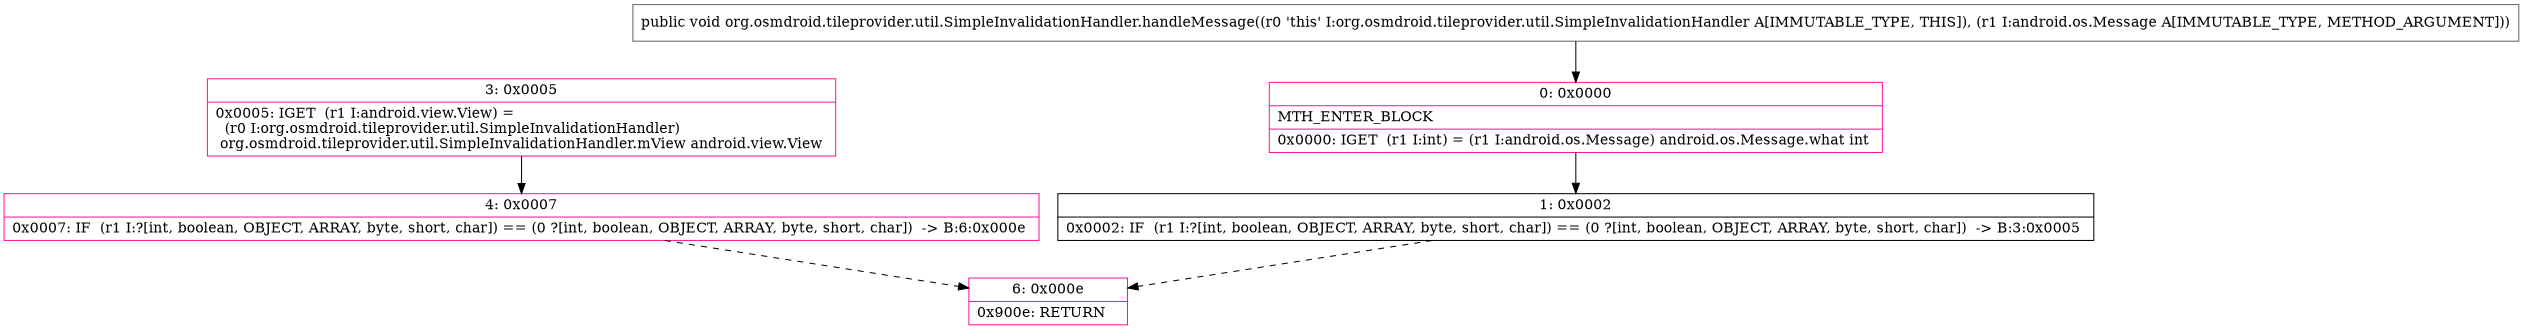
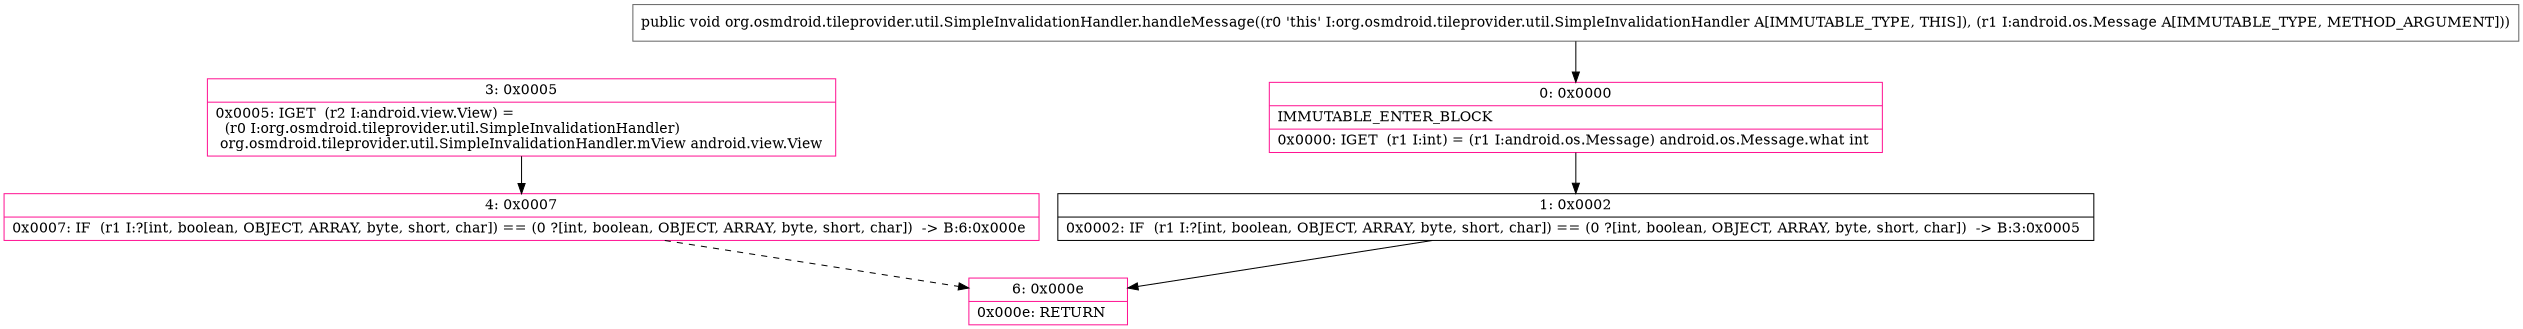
(368, 113) -> (368, 113)
(1356, 117) -> (1385, 117)
(1285, 263) -> (1285, 263)
(1048, 313) -> (1048, 313)
